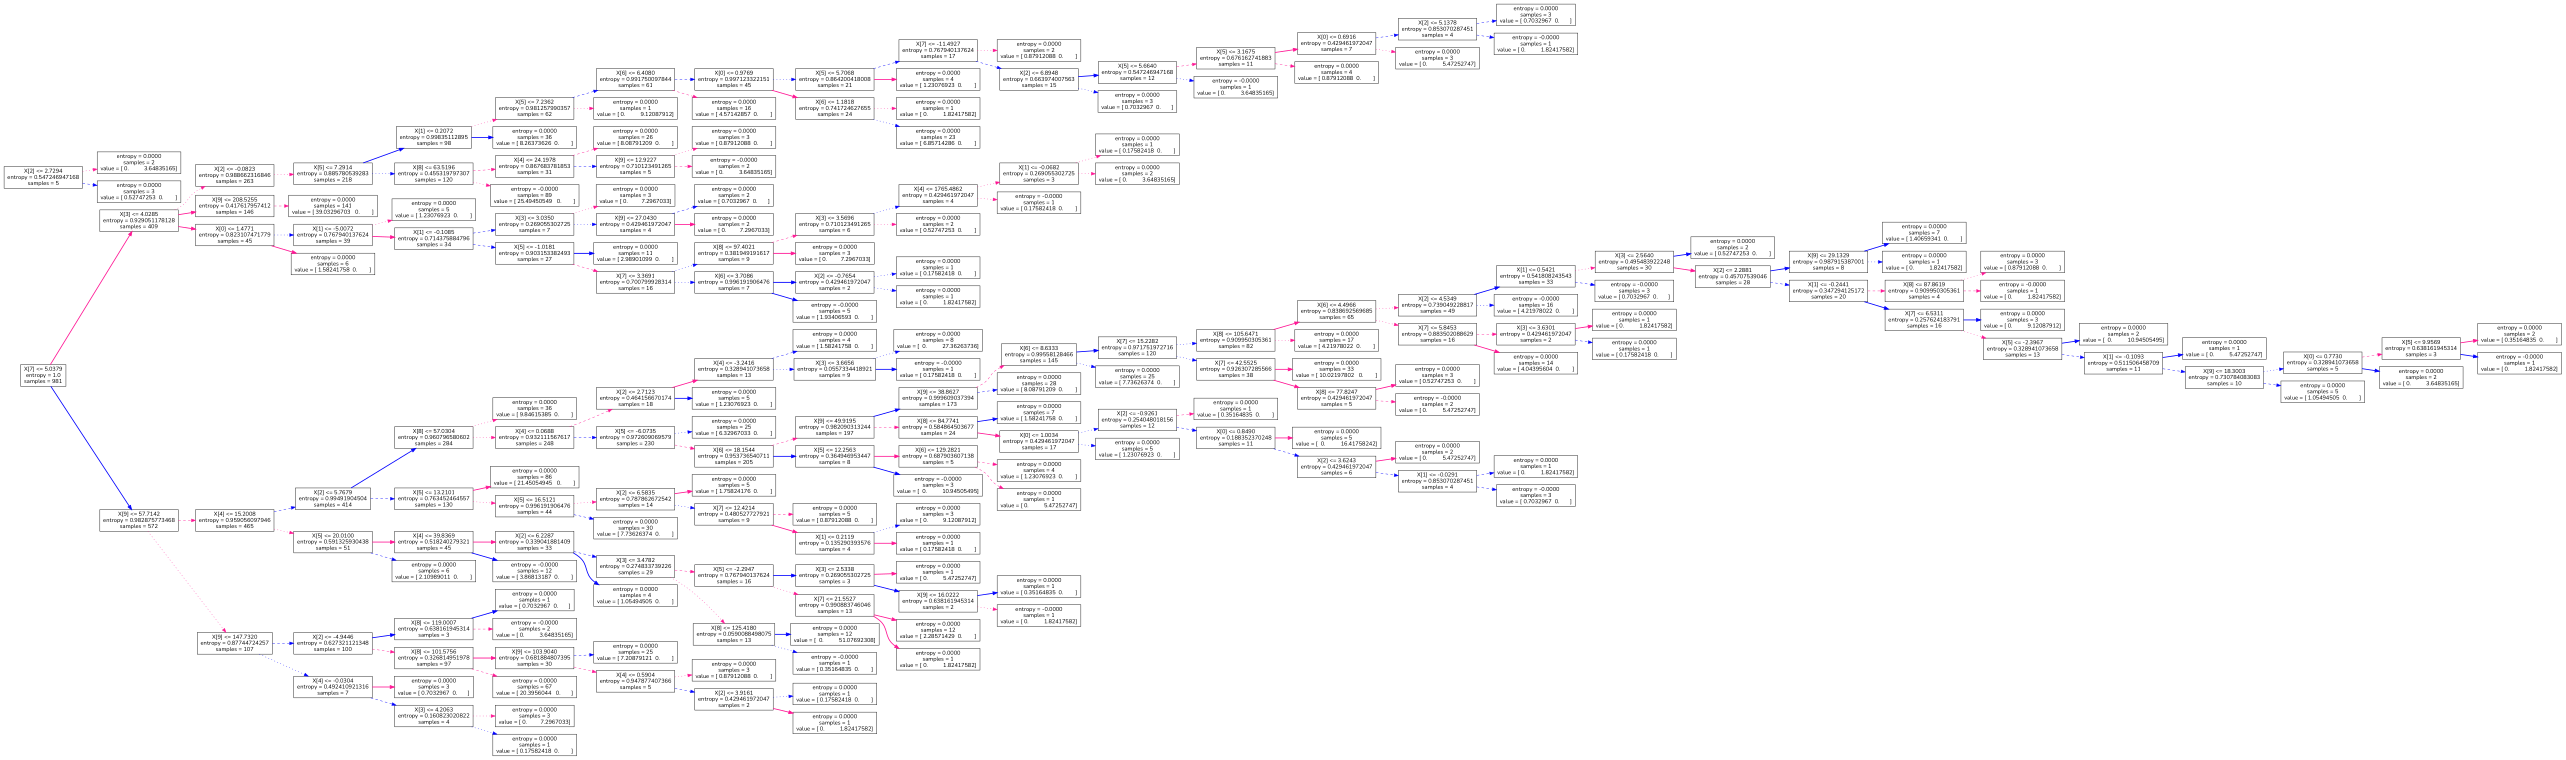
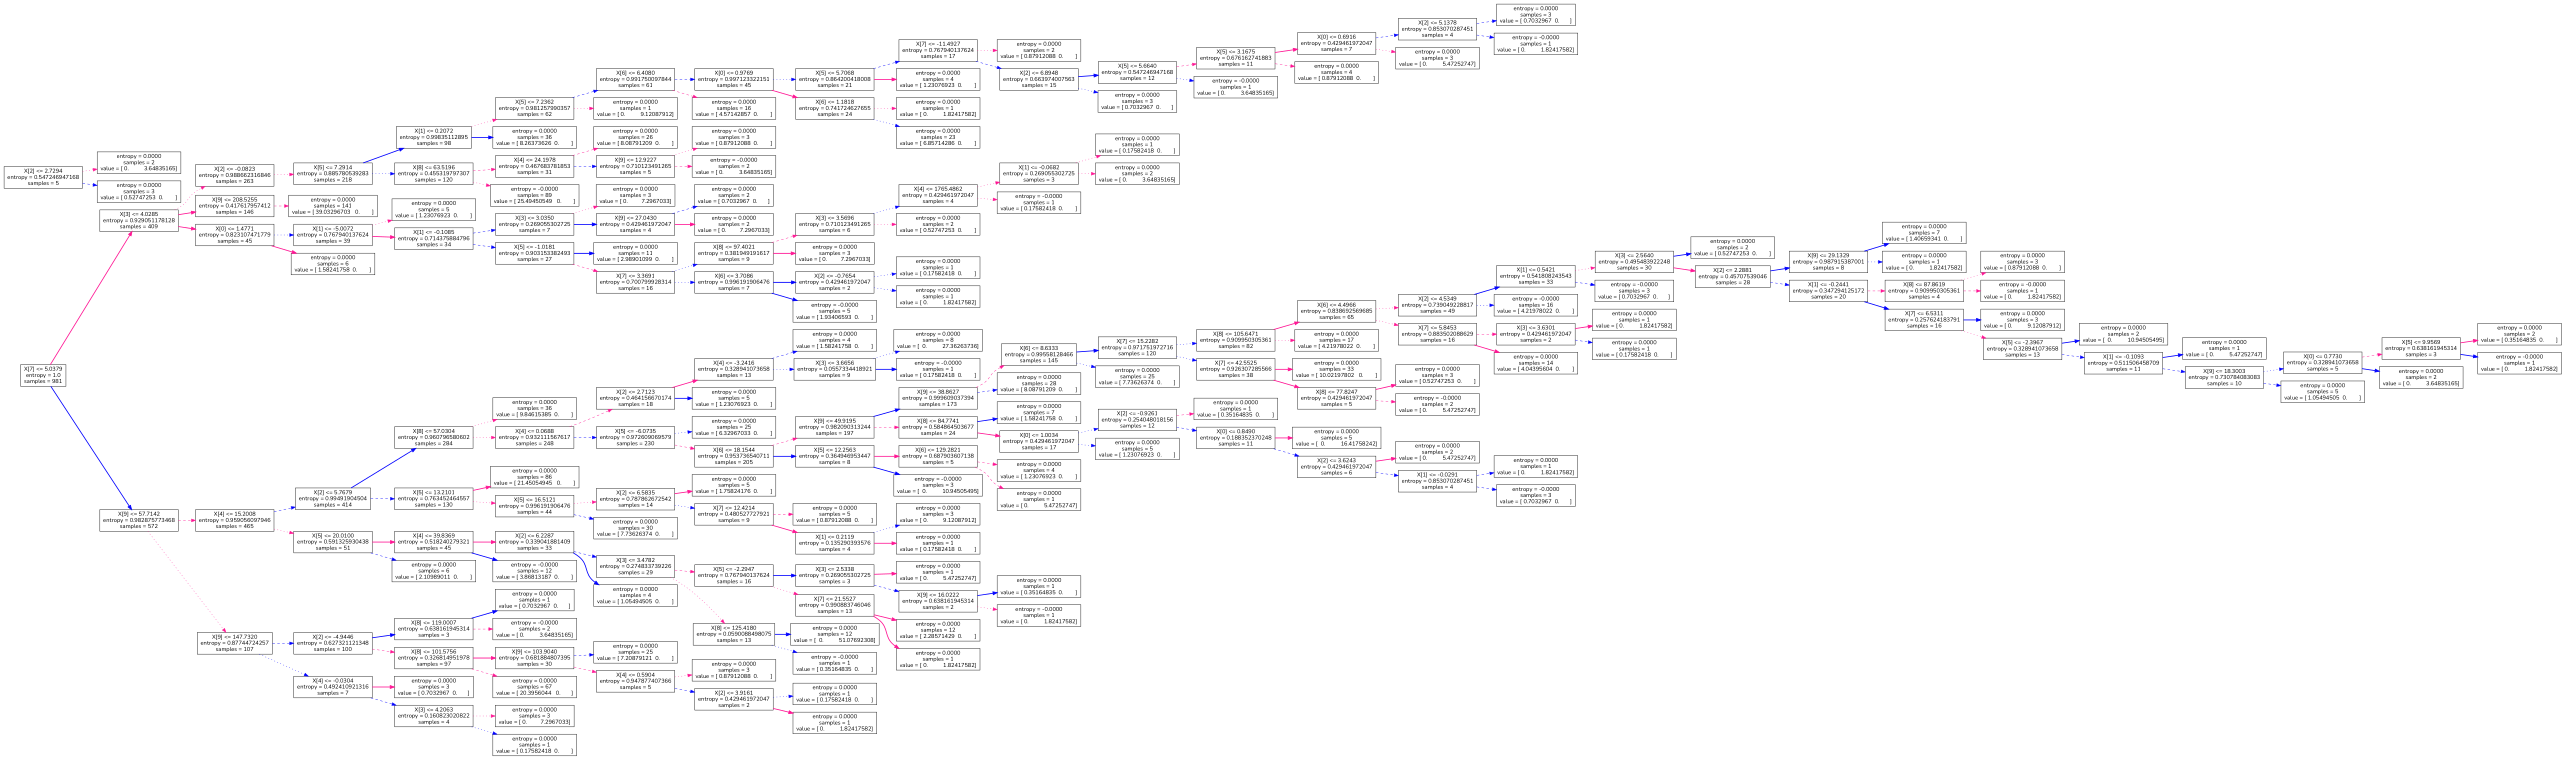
(535, 166) -> (535, 166)
(583, 224) -> (583, 224)
(885, 588) -> (885, 588)
